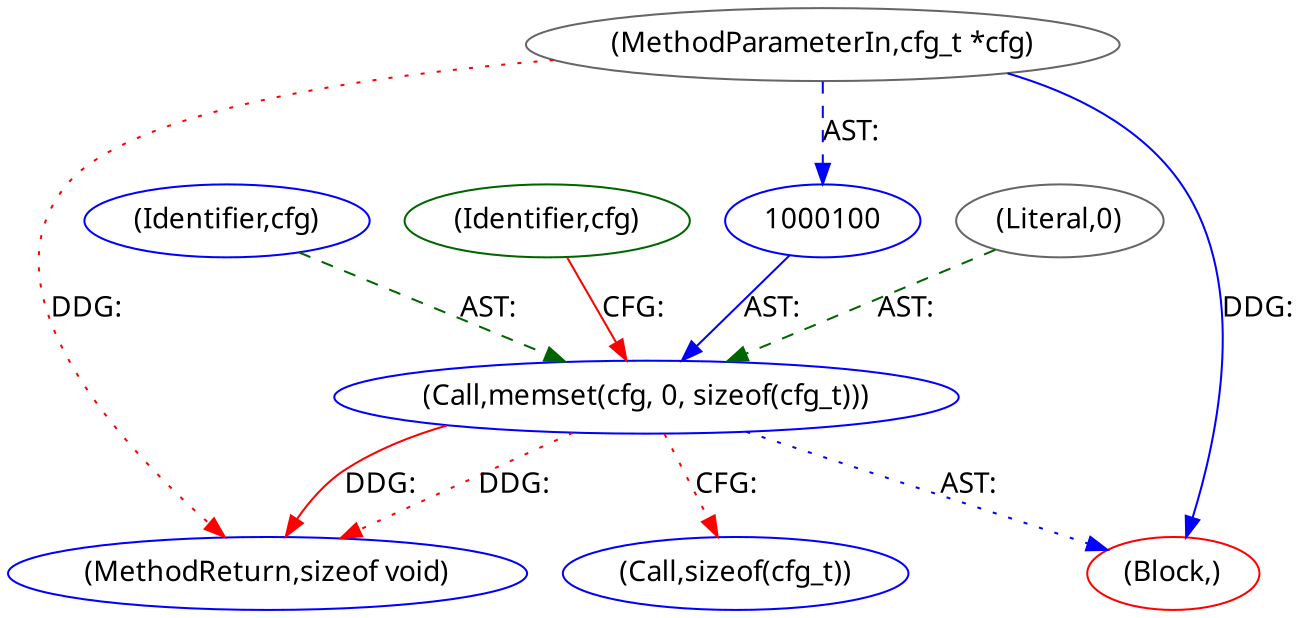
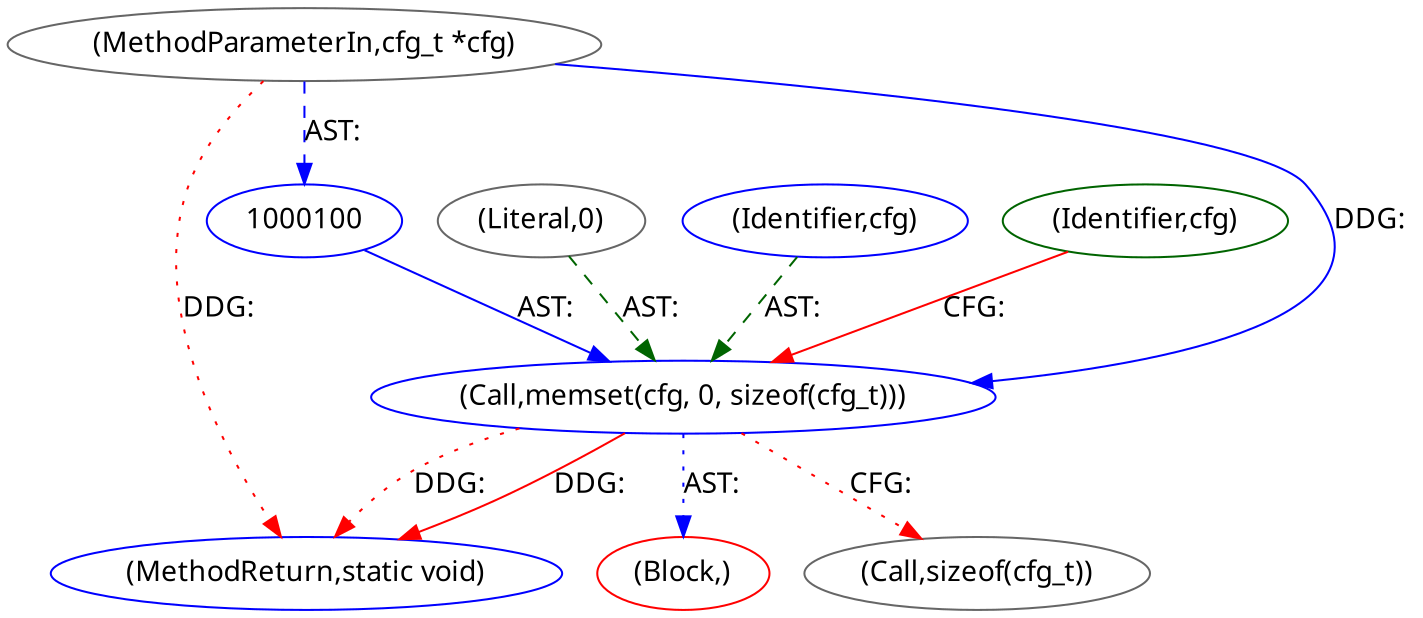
(1209, 245) -> (1161, 136)
(268, 573) -> (306, 573)
(736, 573) -> (977, 573)
